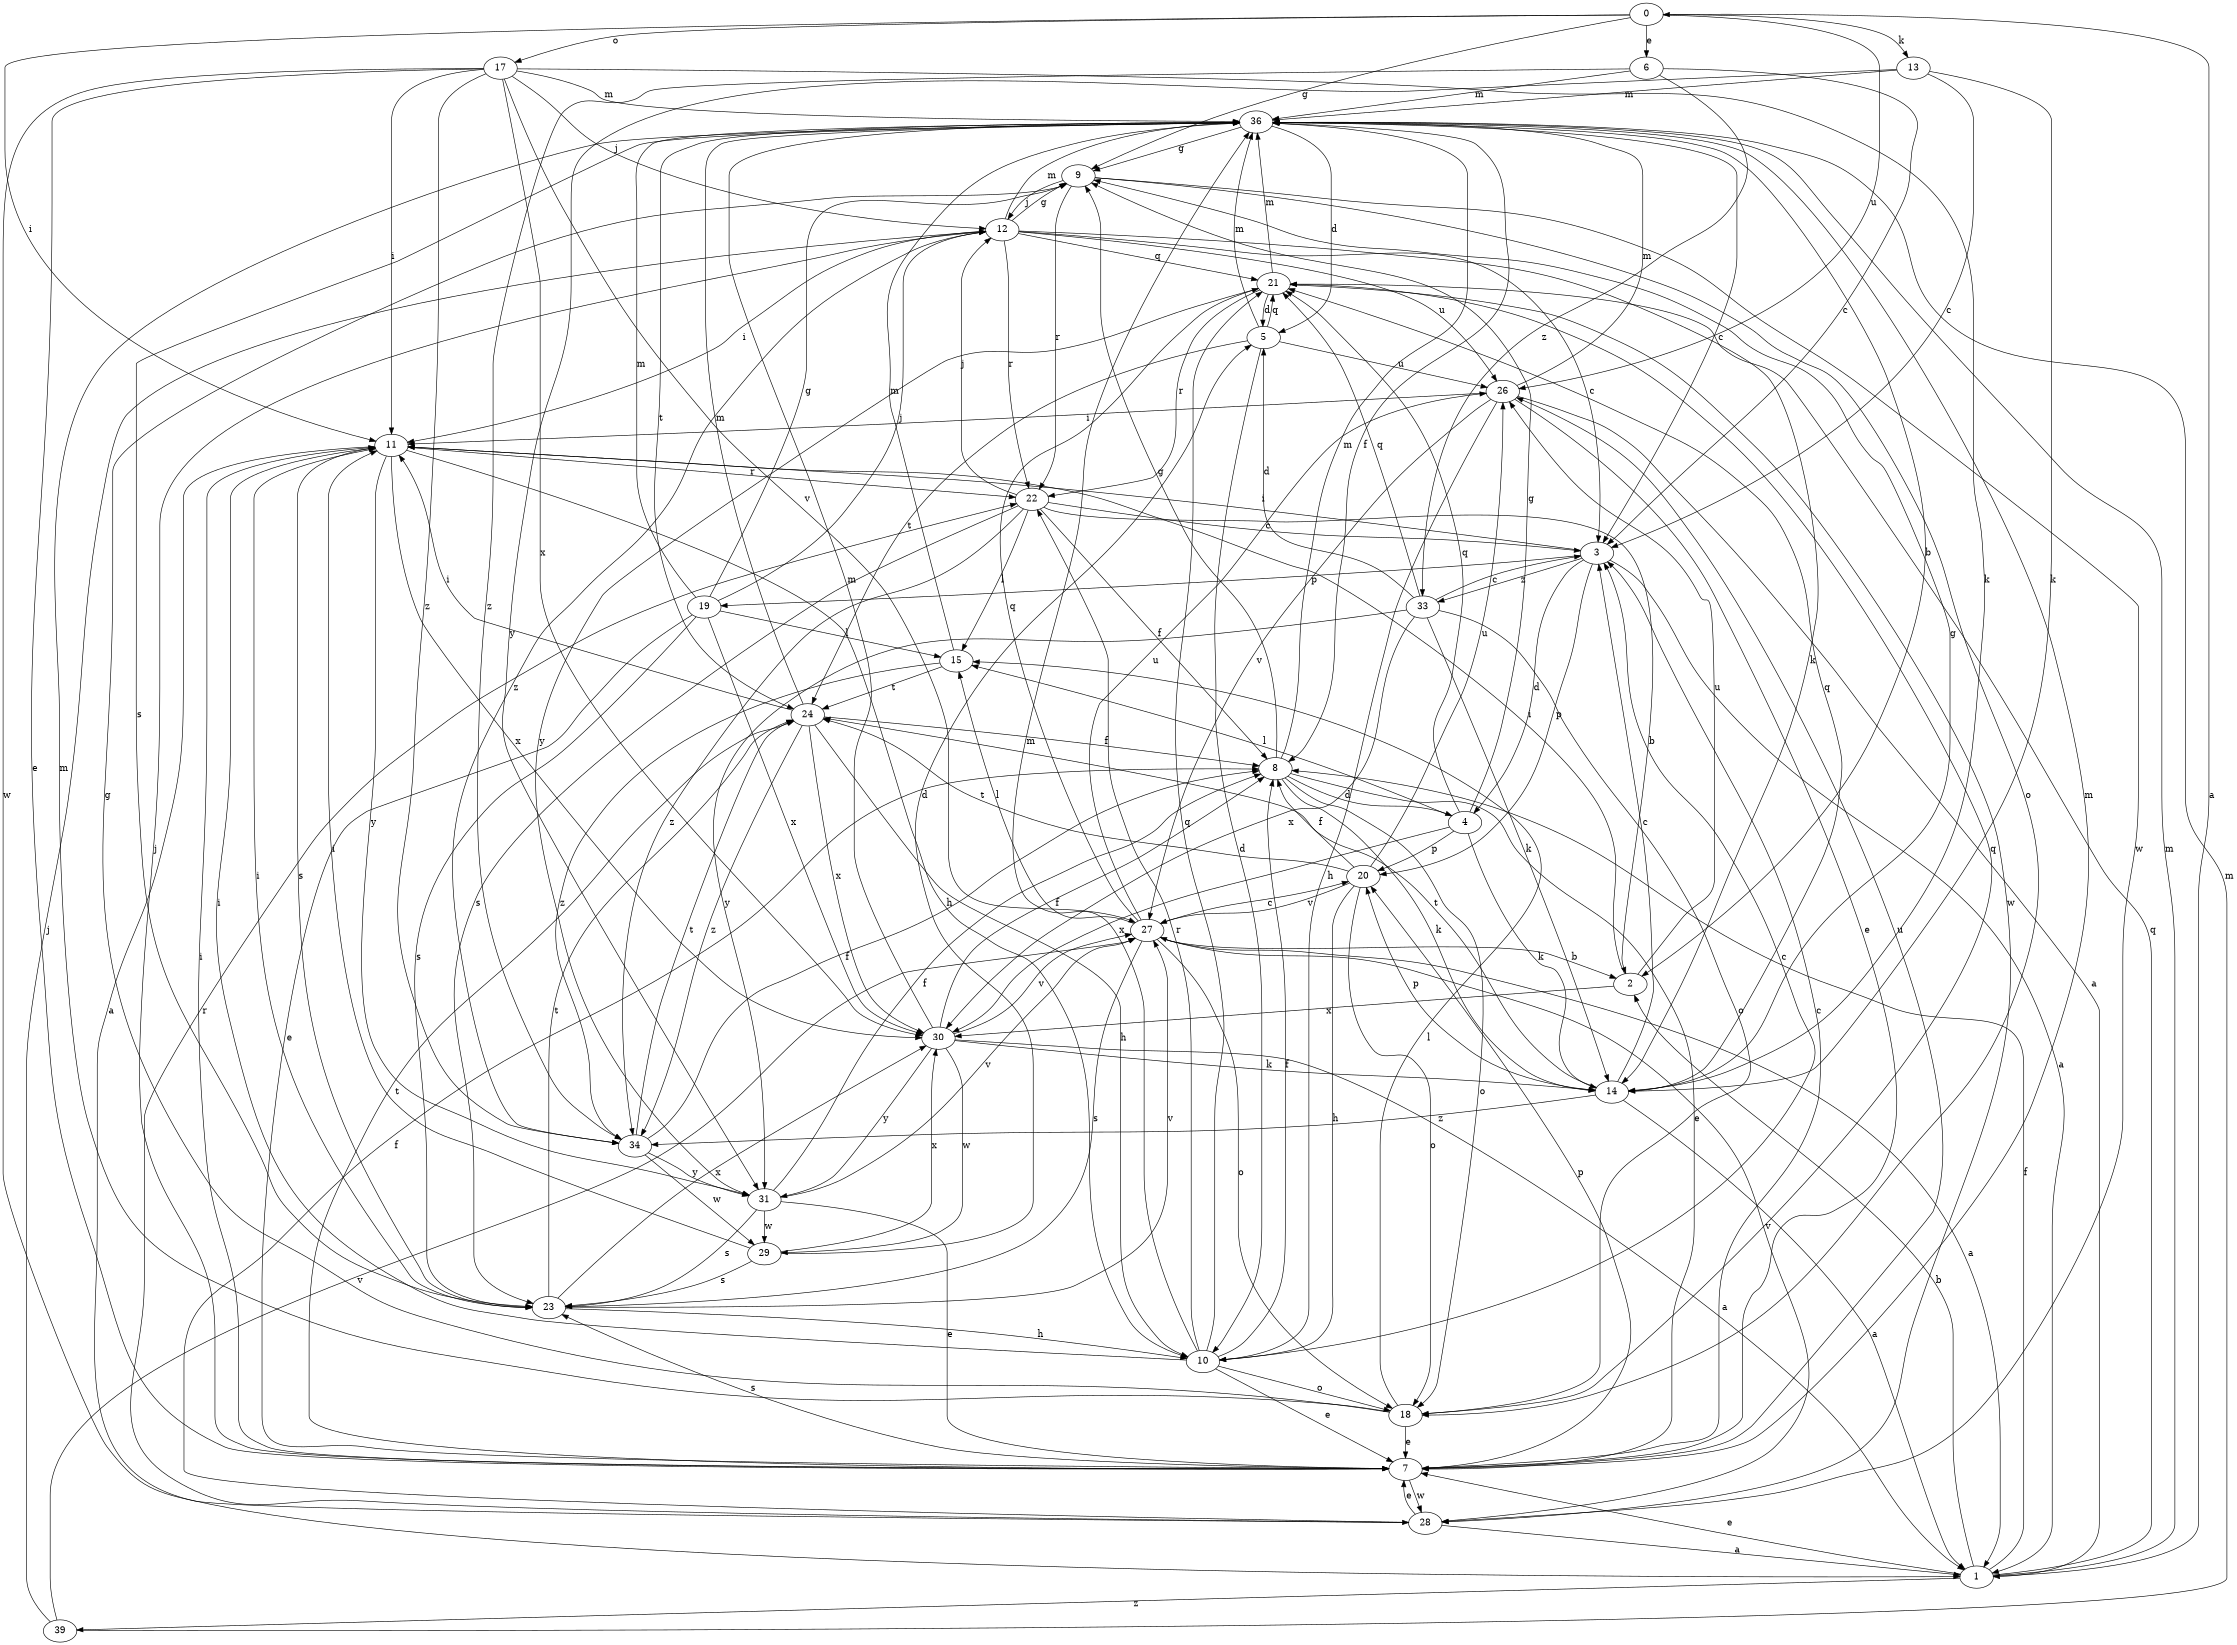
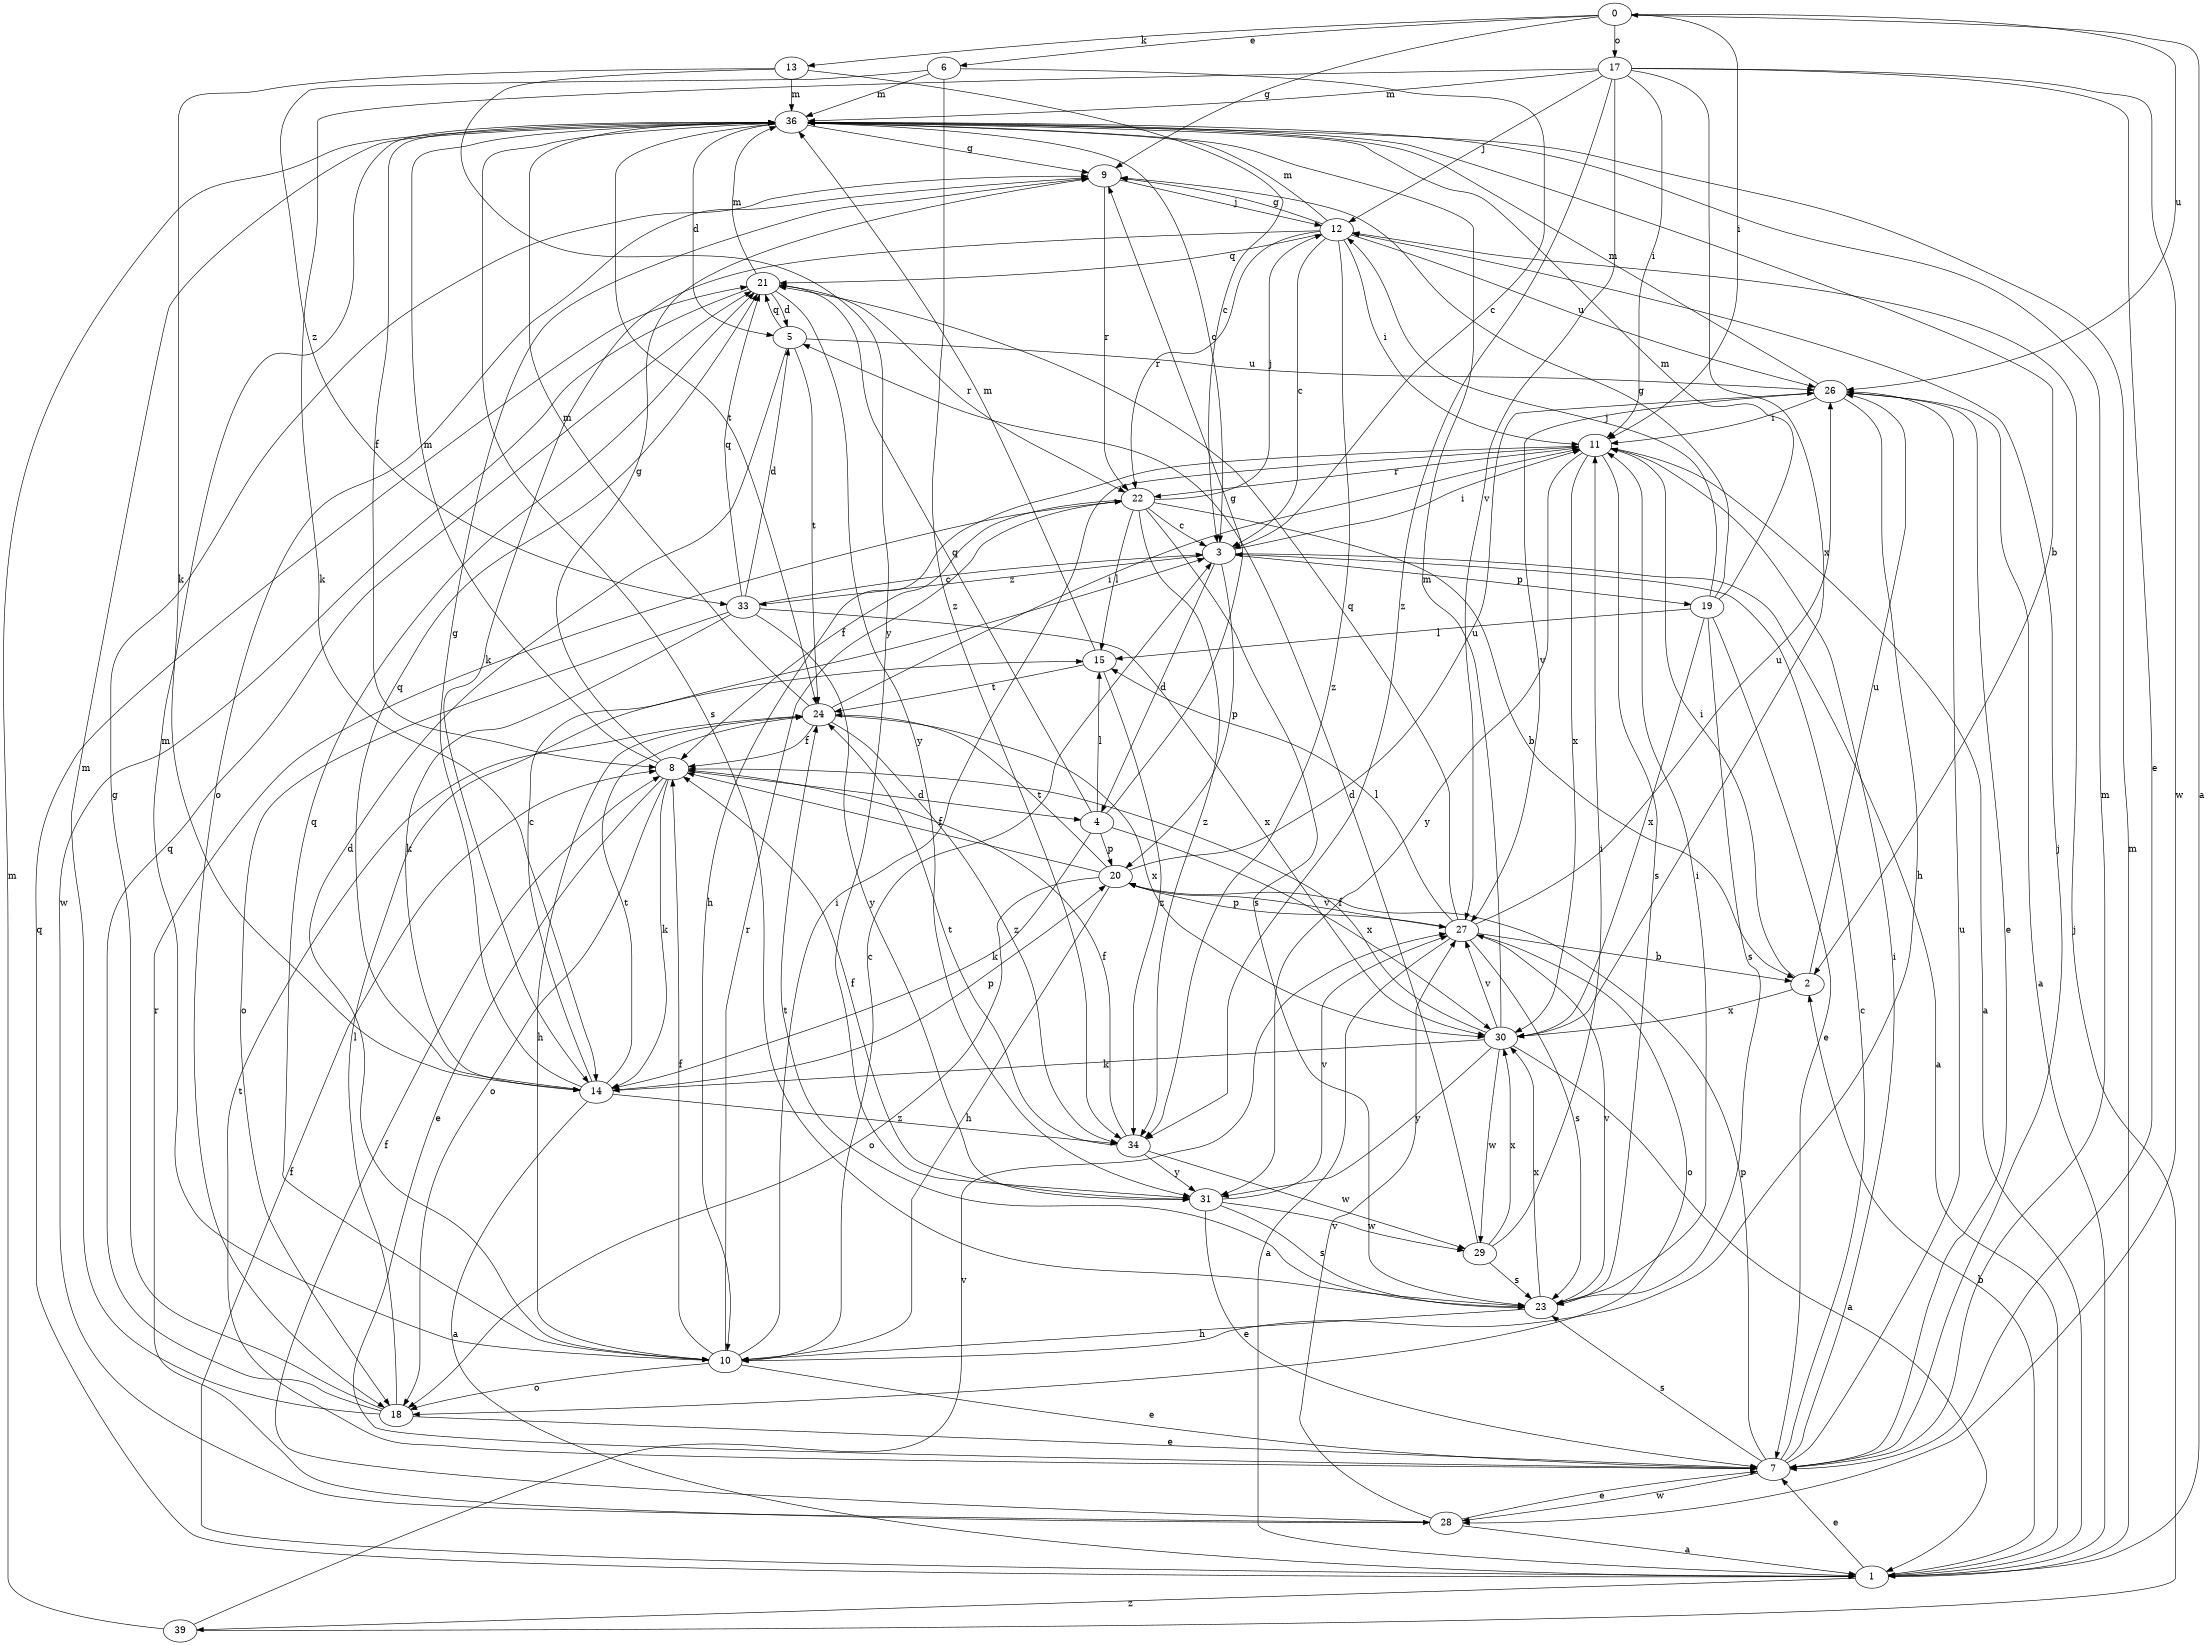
(1234, 234) -> none
(2138, 720) -> none
(1270, 903) -> (1236, 903)
